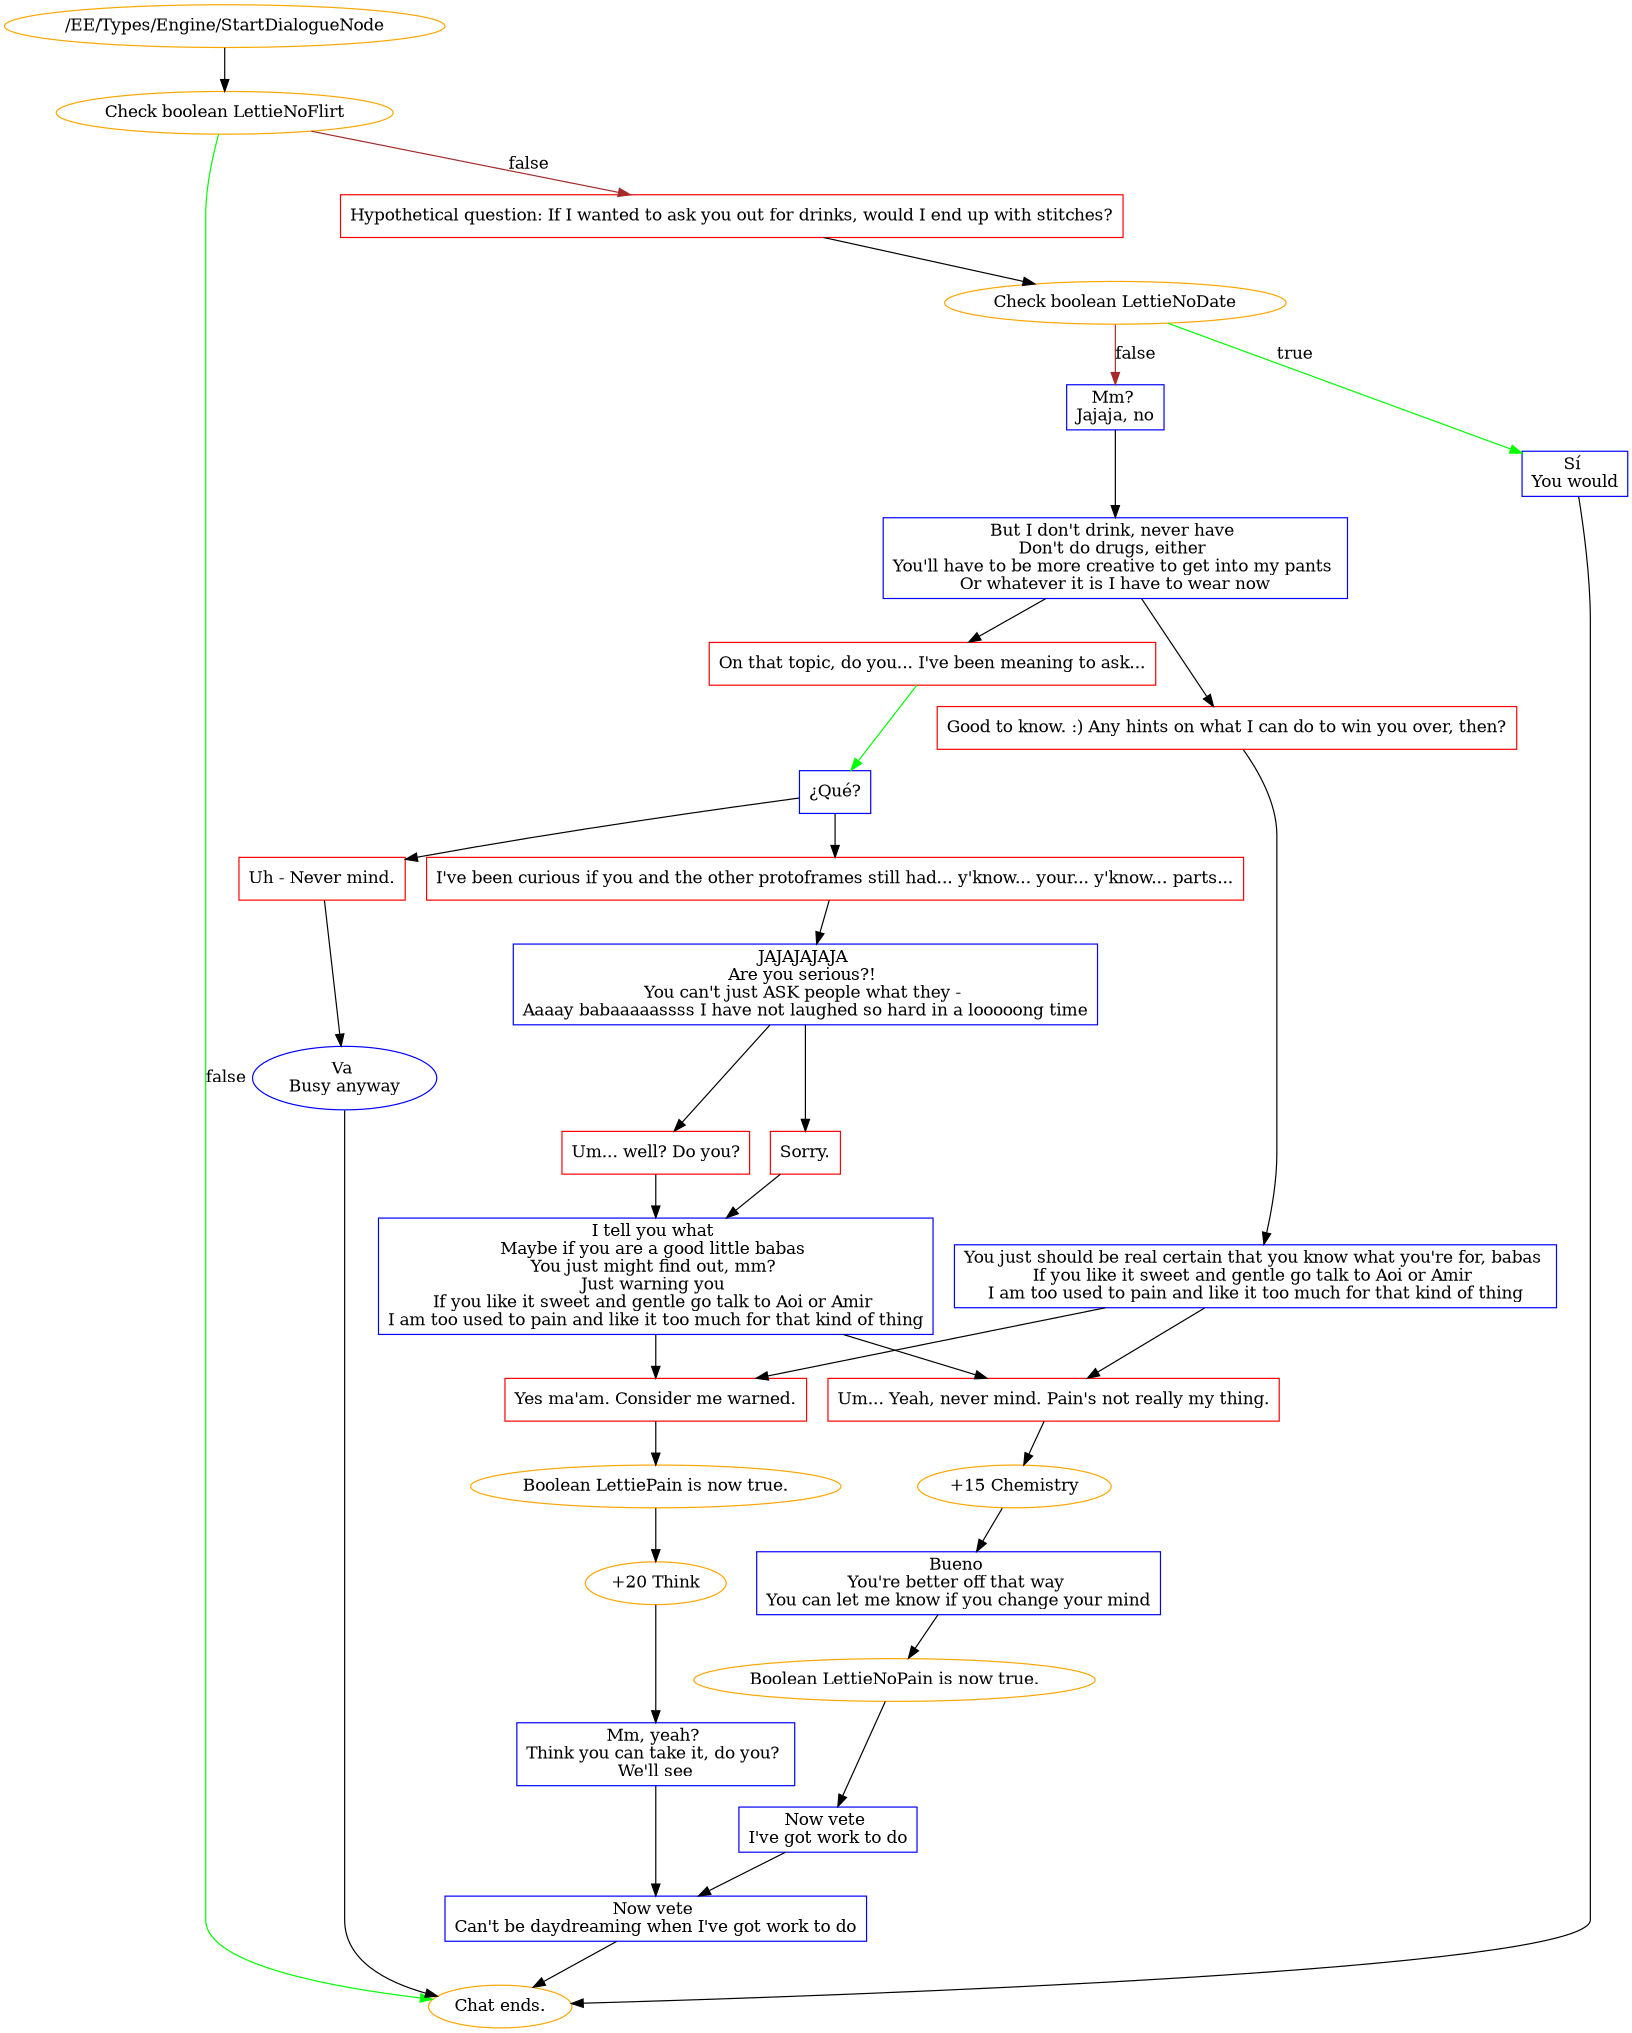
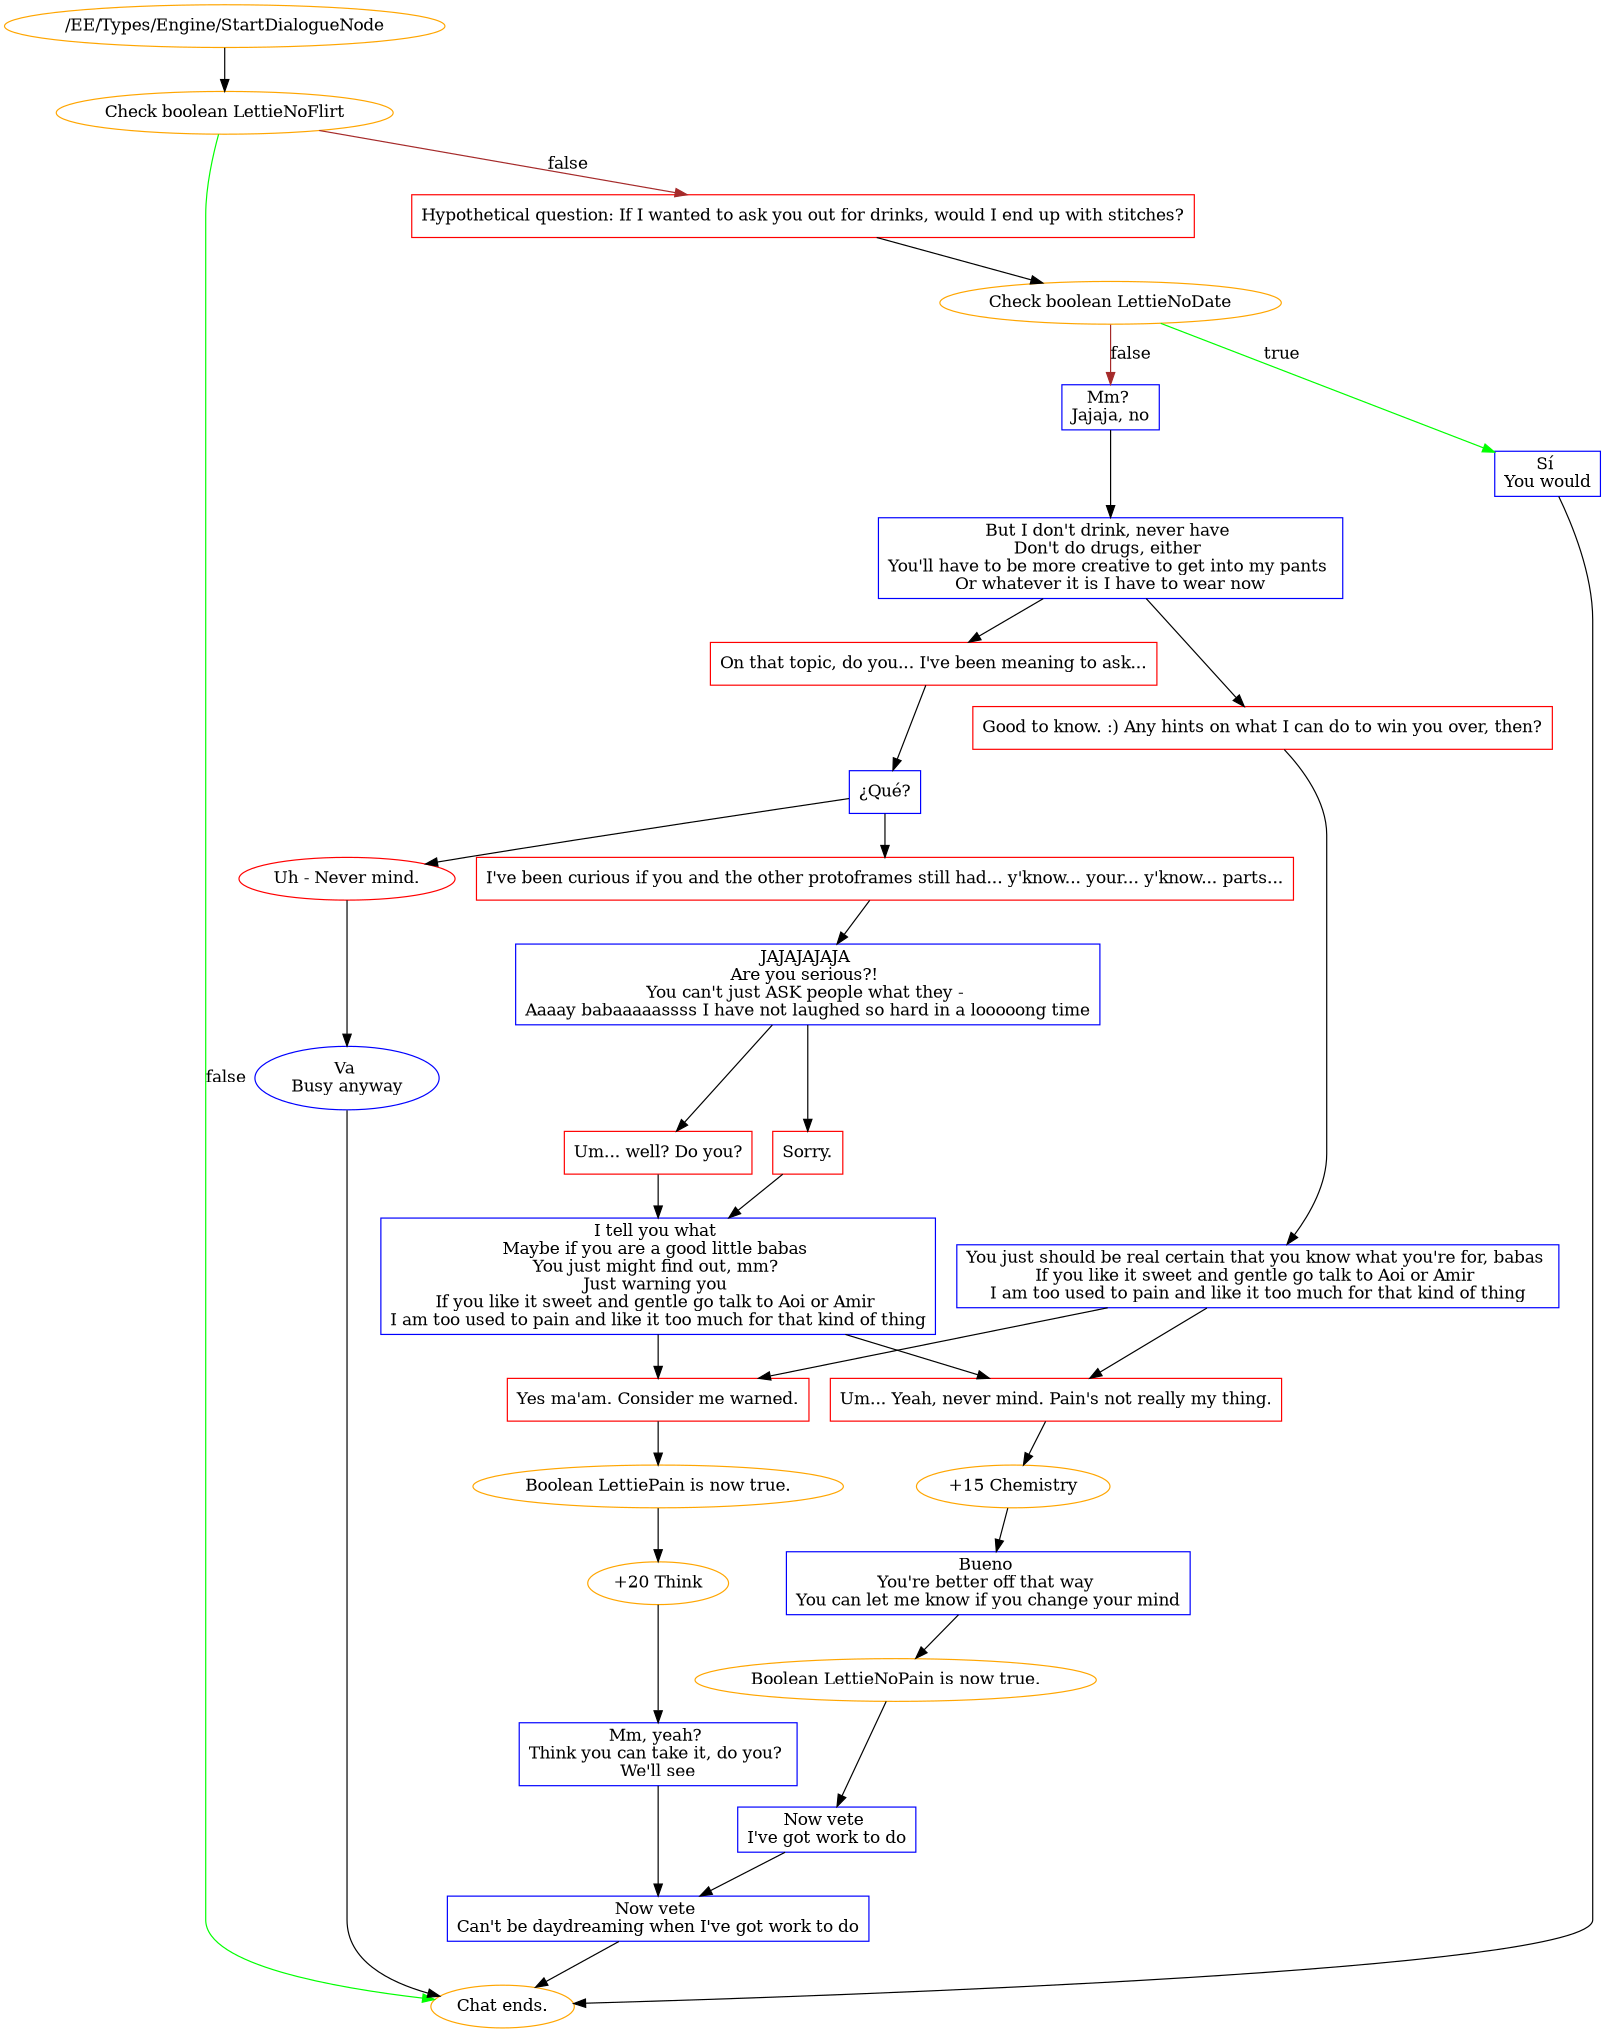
(888, 723) -> (912, 722)
(322, 879) -> (347, 879)
